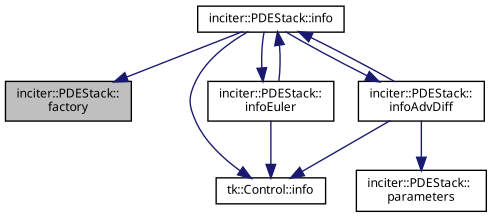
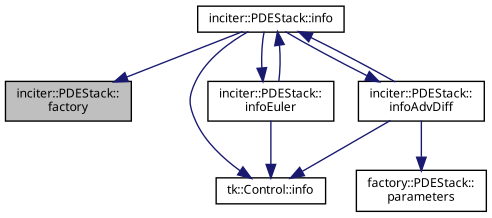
(421, 191) -> (421, 191)
